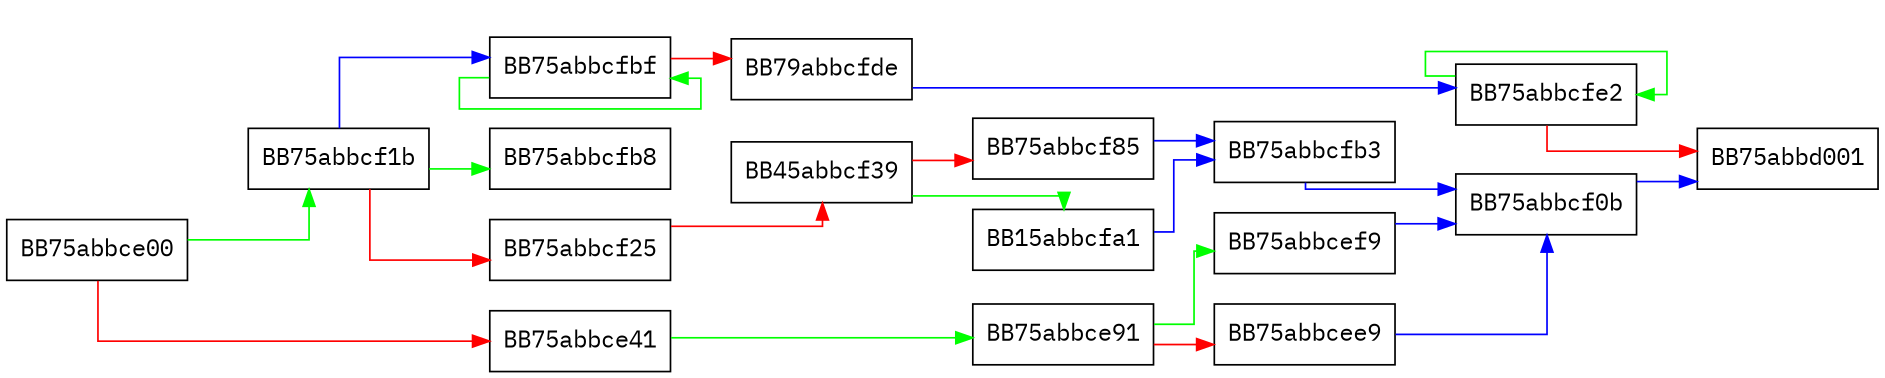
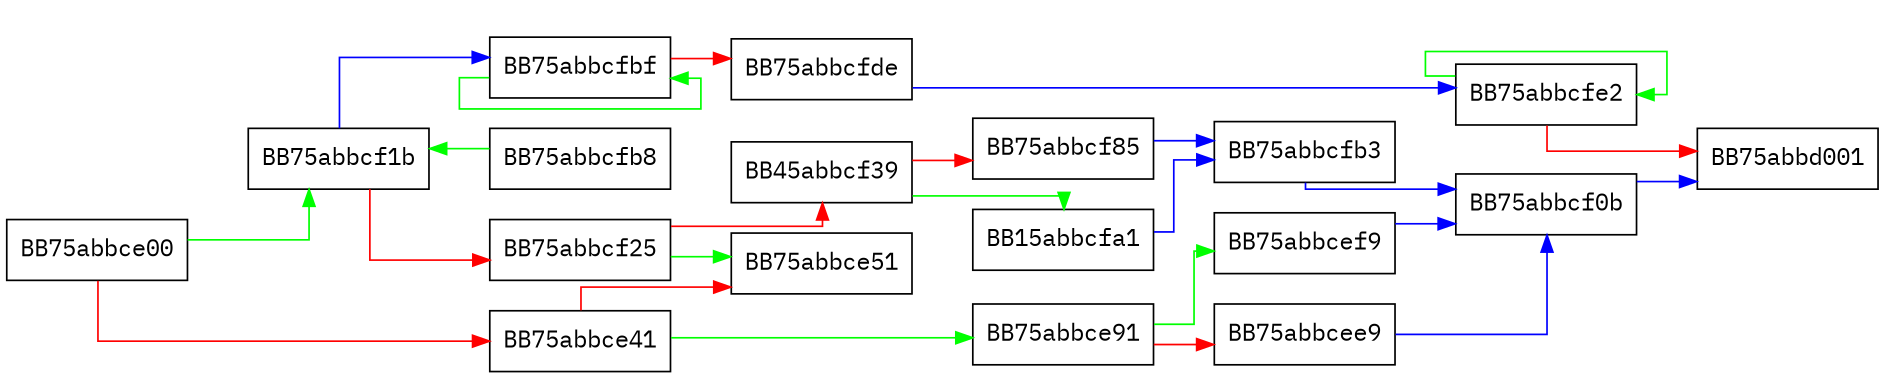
(822, 69) -> (822, 69)
(451, 169) -> (468, 149)
none -> (822, 263)
